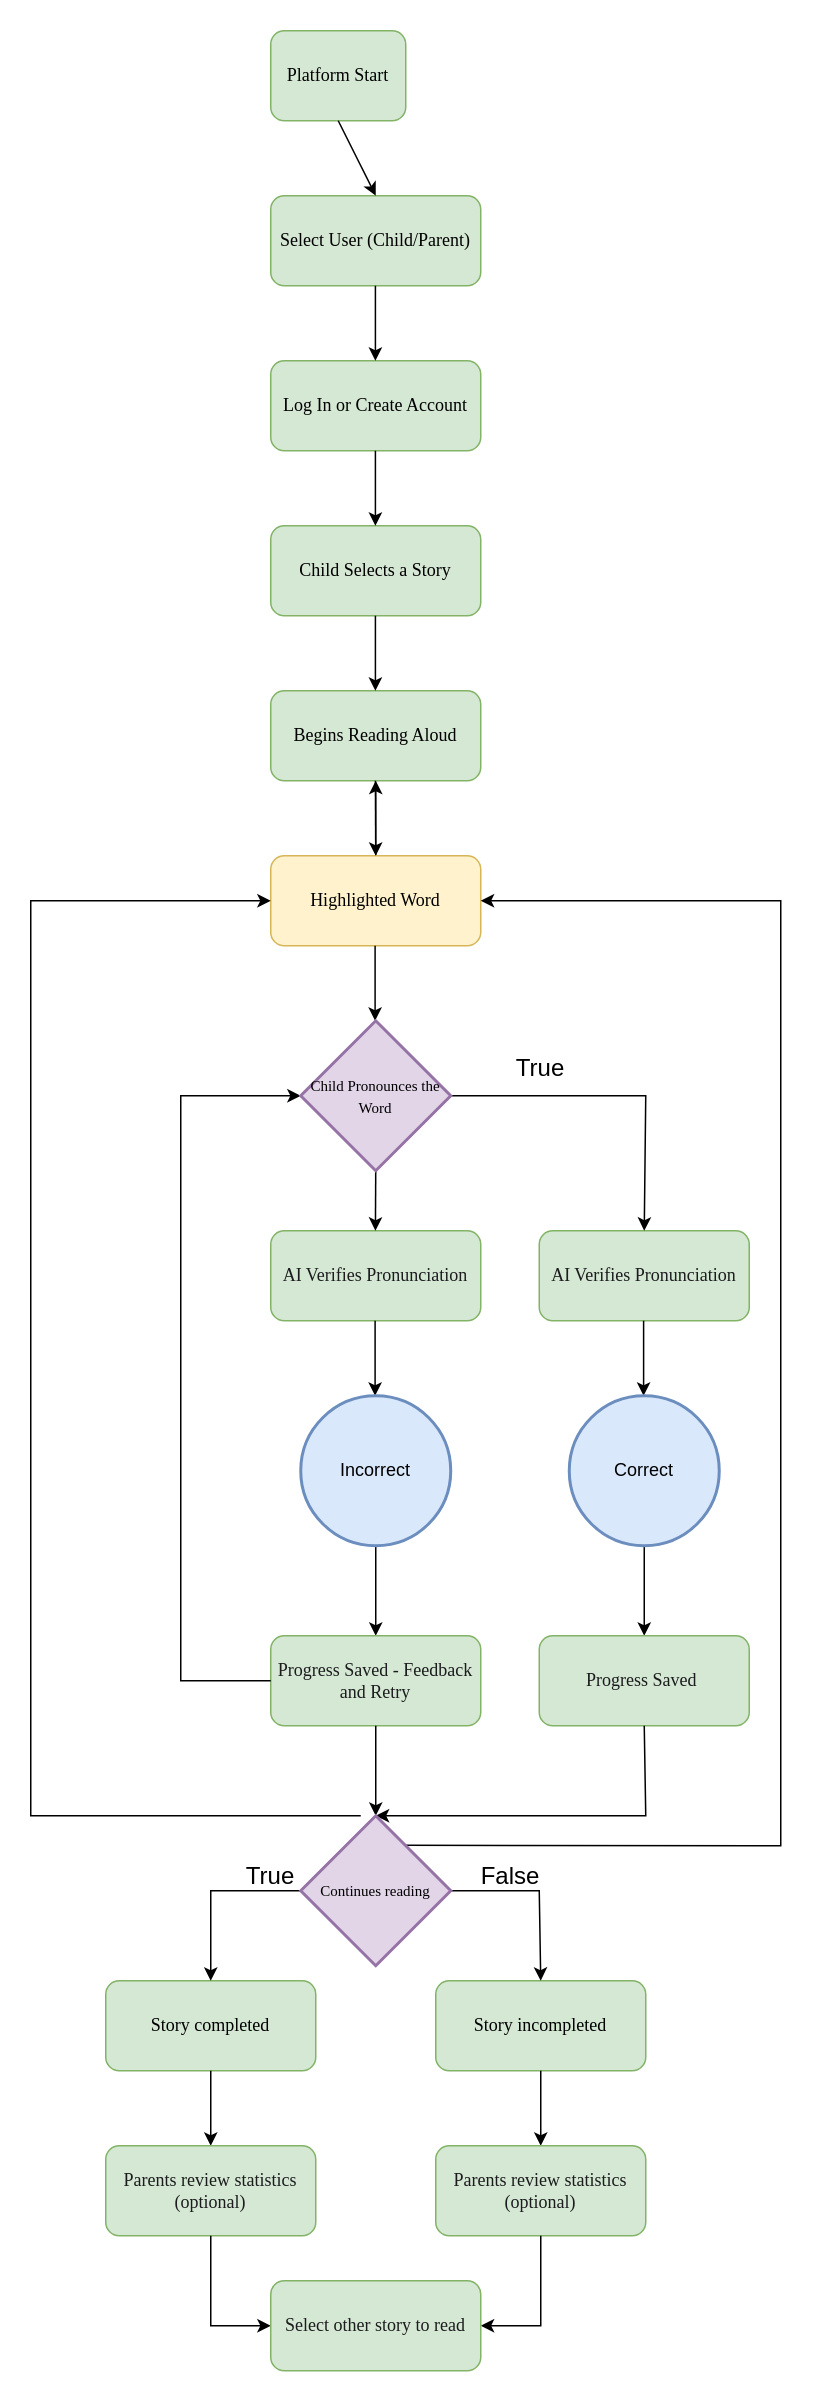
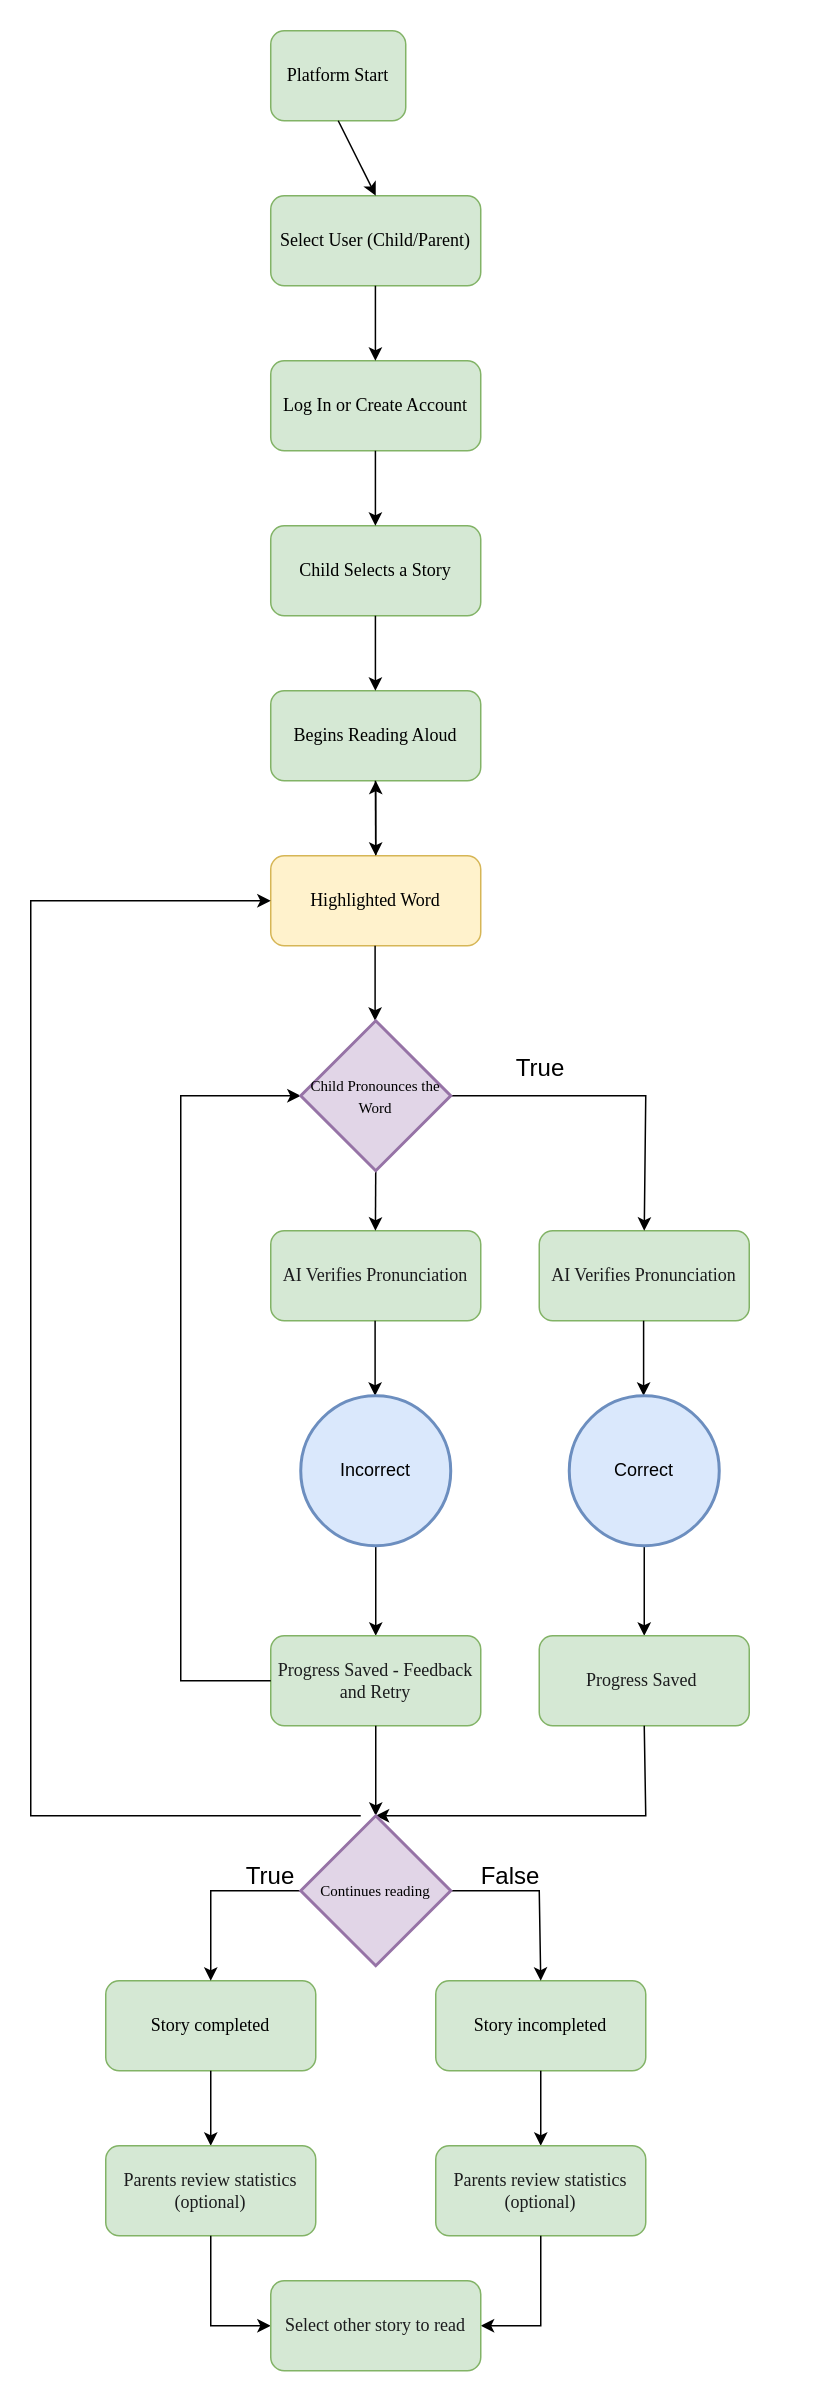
(781, 1416) -> none
